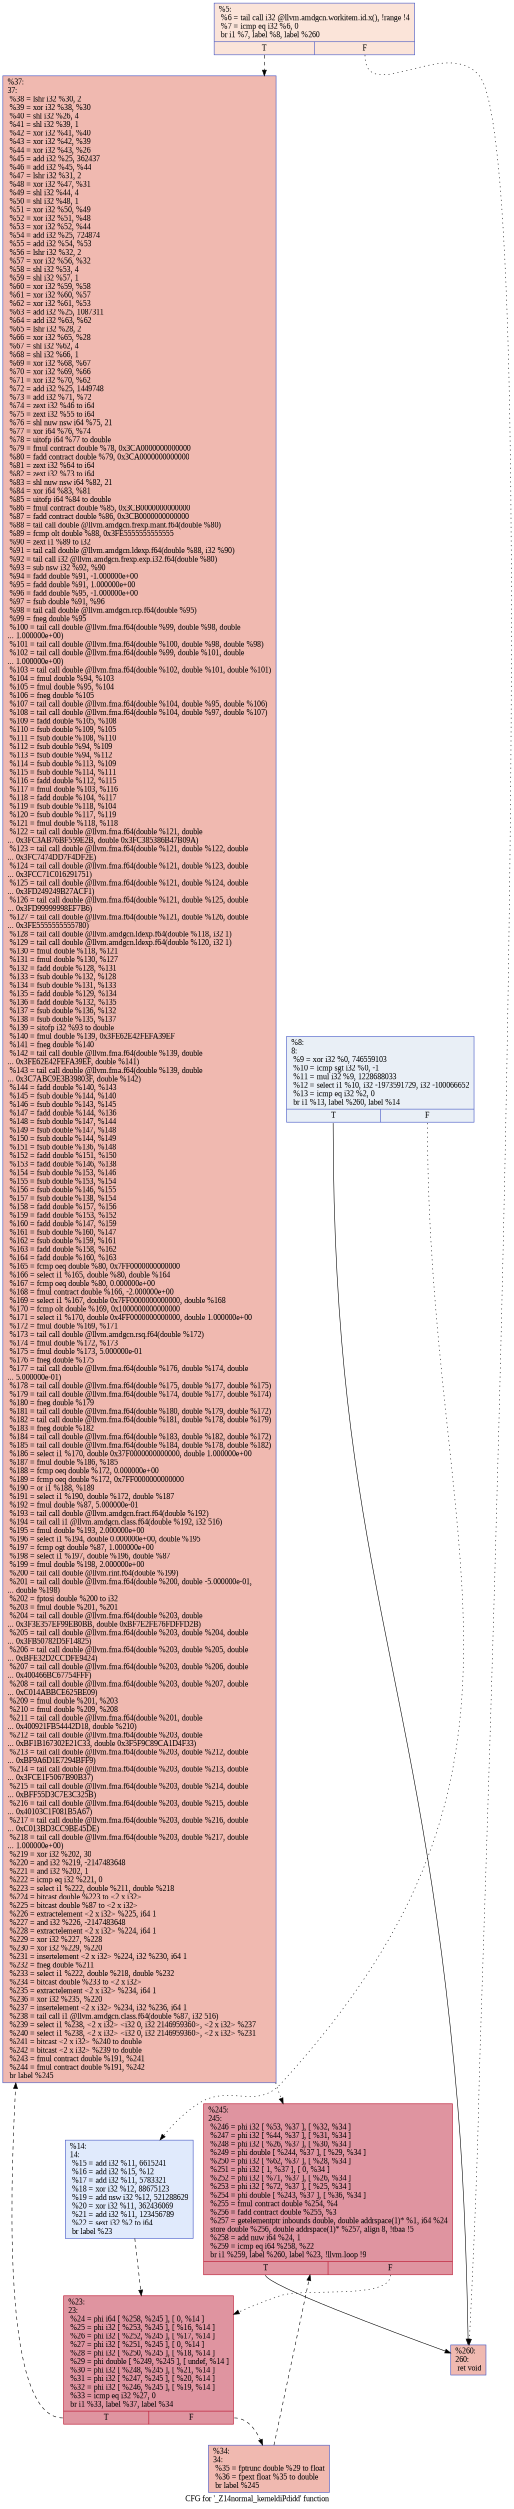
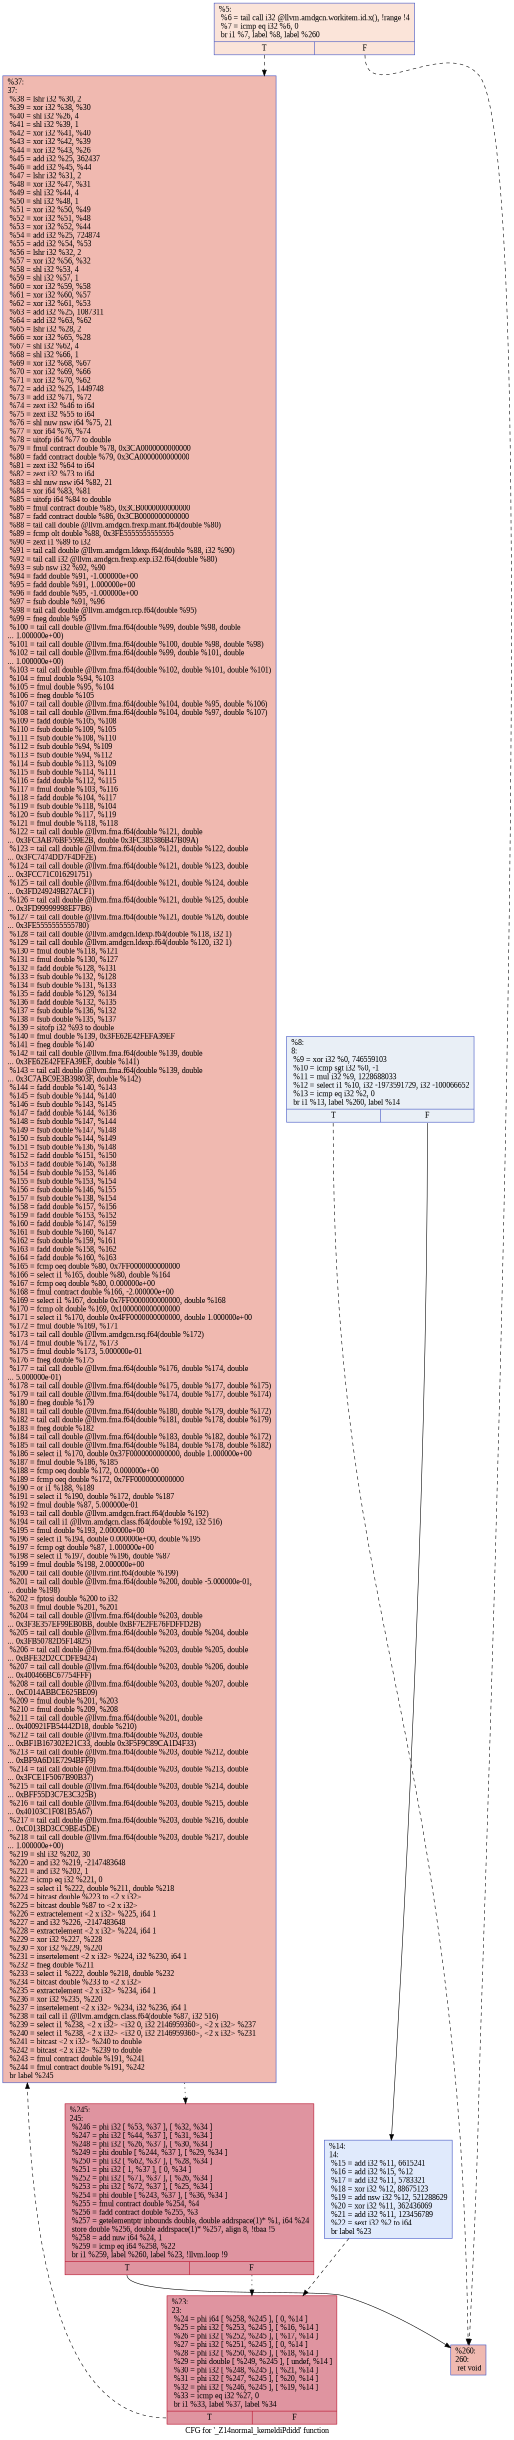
(505, 1141) -> (505, 1141)
(460, 1694) -> (416, 1629)
(405, 1730) -> (405, 1730)
(49, 1854) -> (49, 1854)
(269, 2469) -> none
